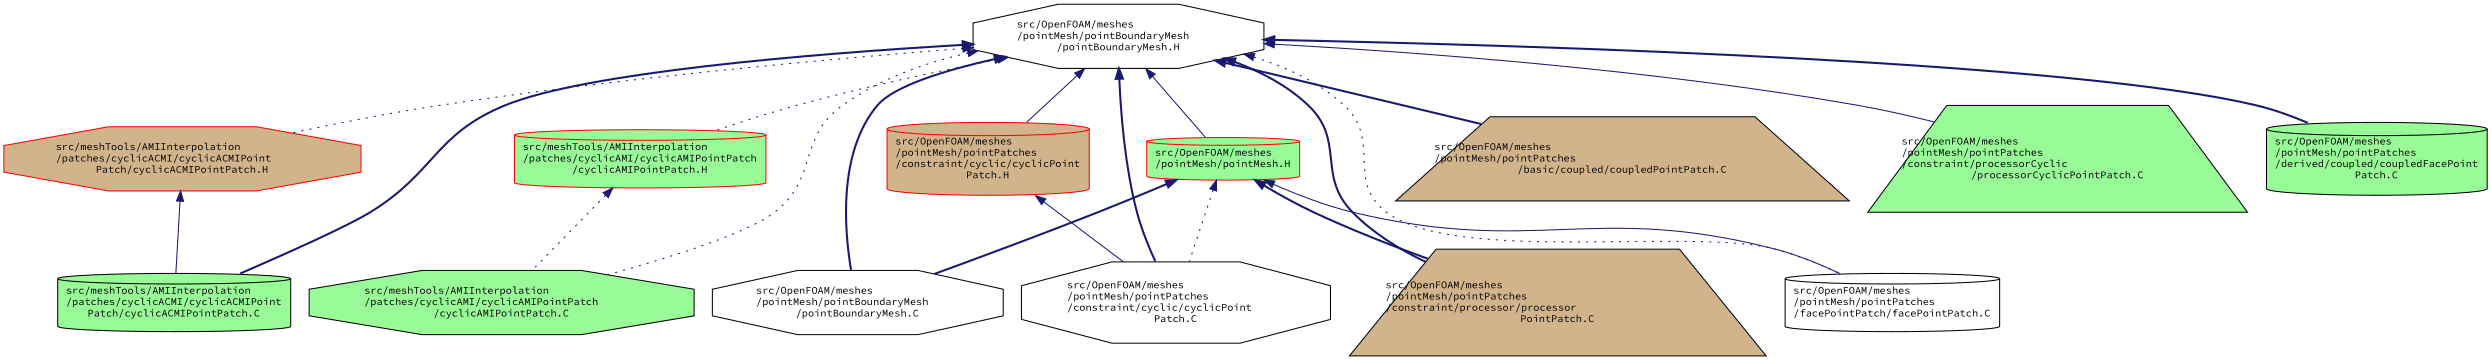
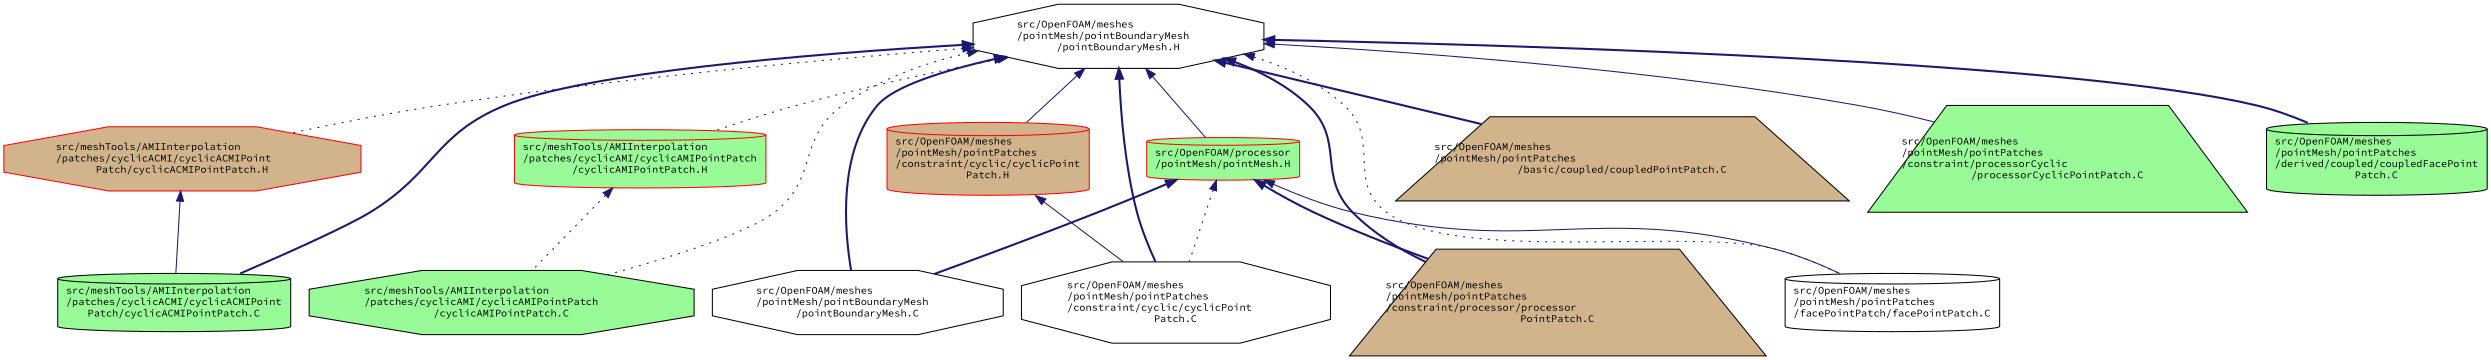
(1223, 159) -> (1223, 159)
